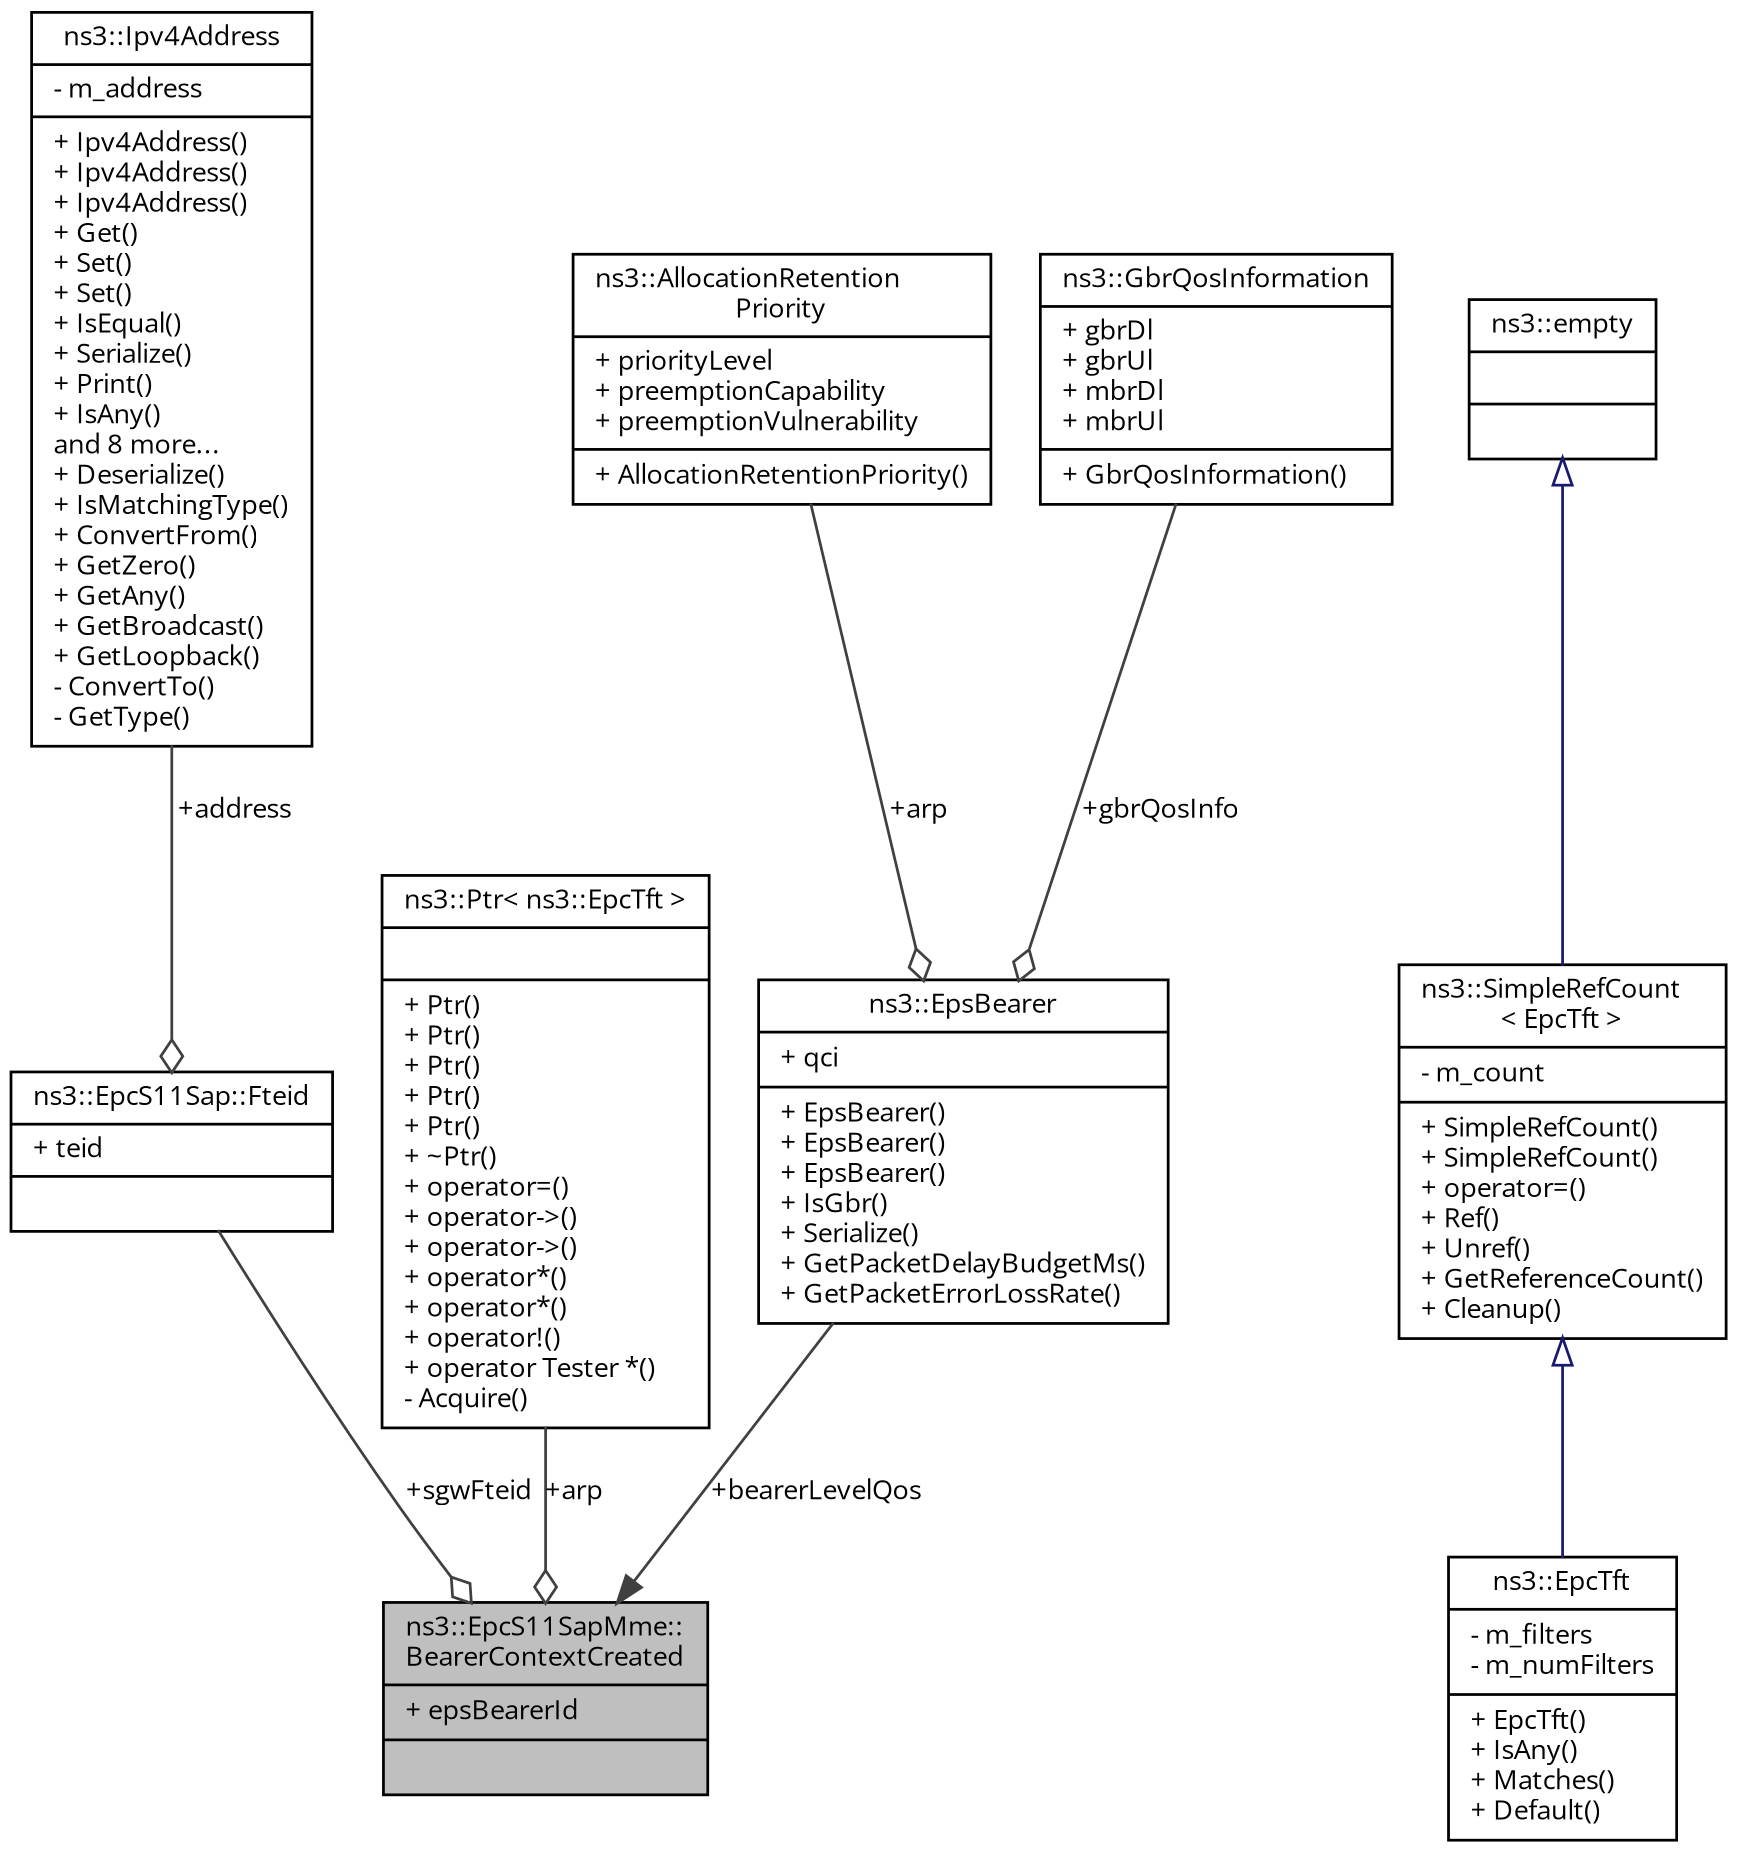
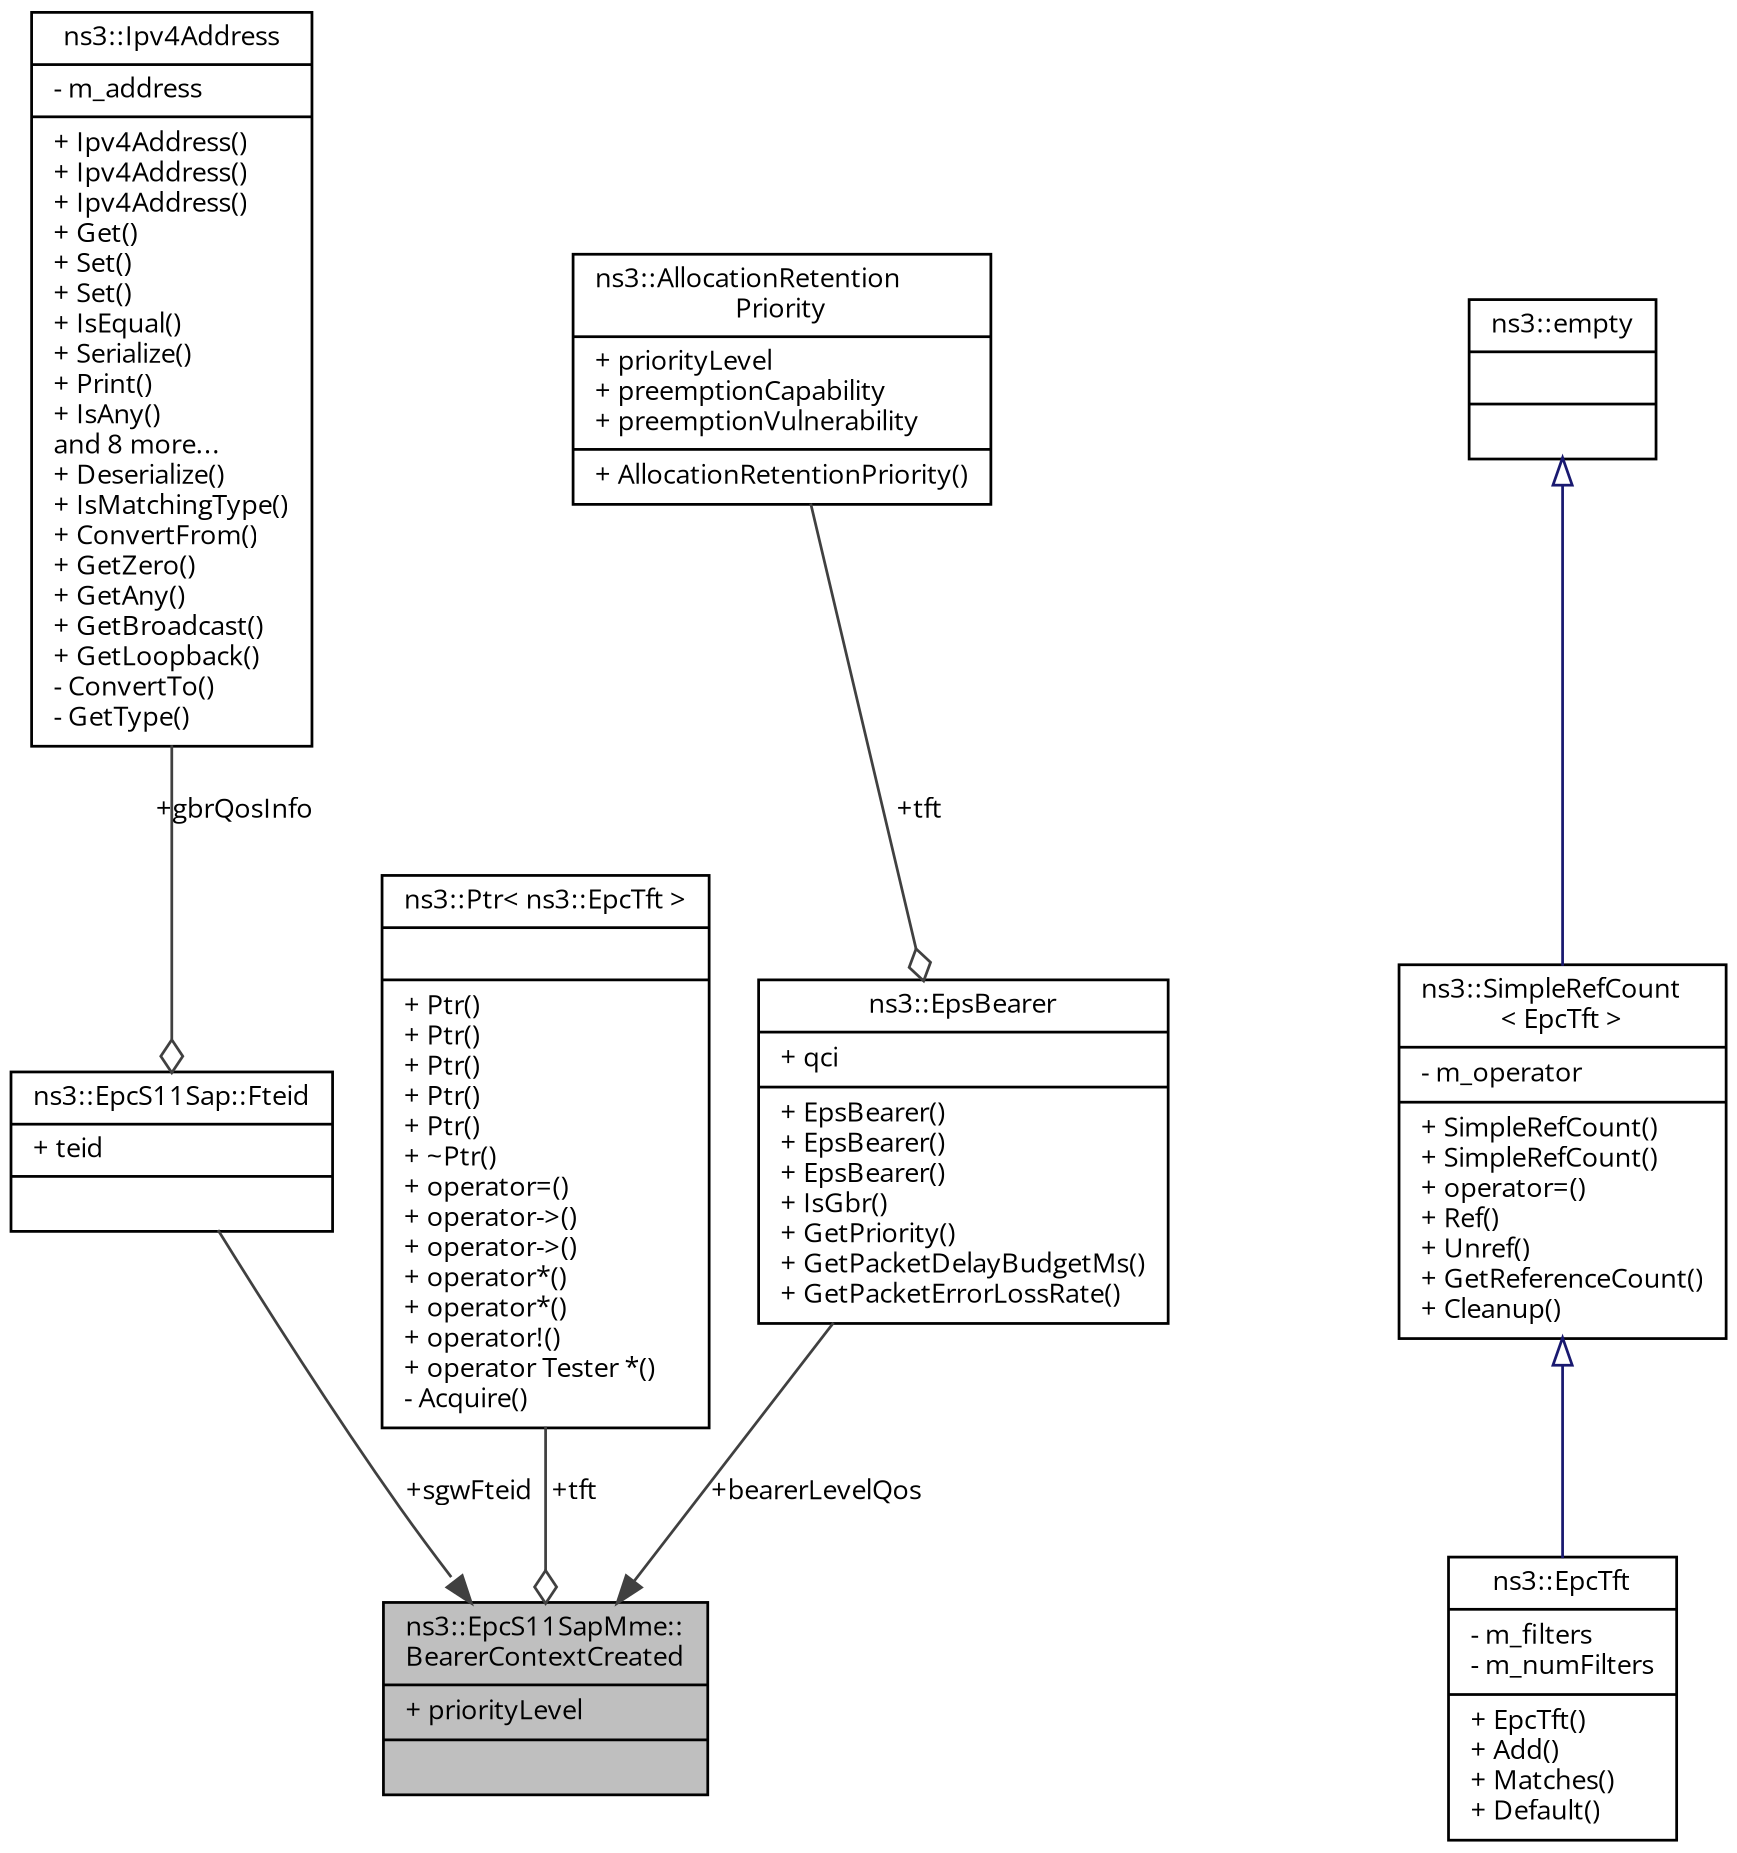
(1216, 379) -> none
(232, 811) -> (232, 811)
(917, 811) -> (917, 811)
(1484, 1073) -> (1502, 1073)
(851, 1234) -> (869, 1234)
(331, 1406) -> (331, 1406)
(572, 1492) -> (572, 1492)
(493, 1711) -> (495, 1711)
(1525, 1751) -> (1516, 1751)
